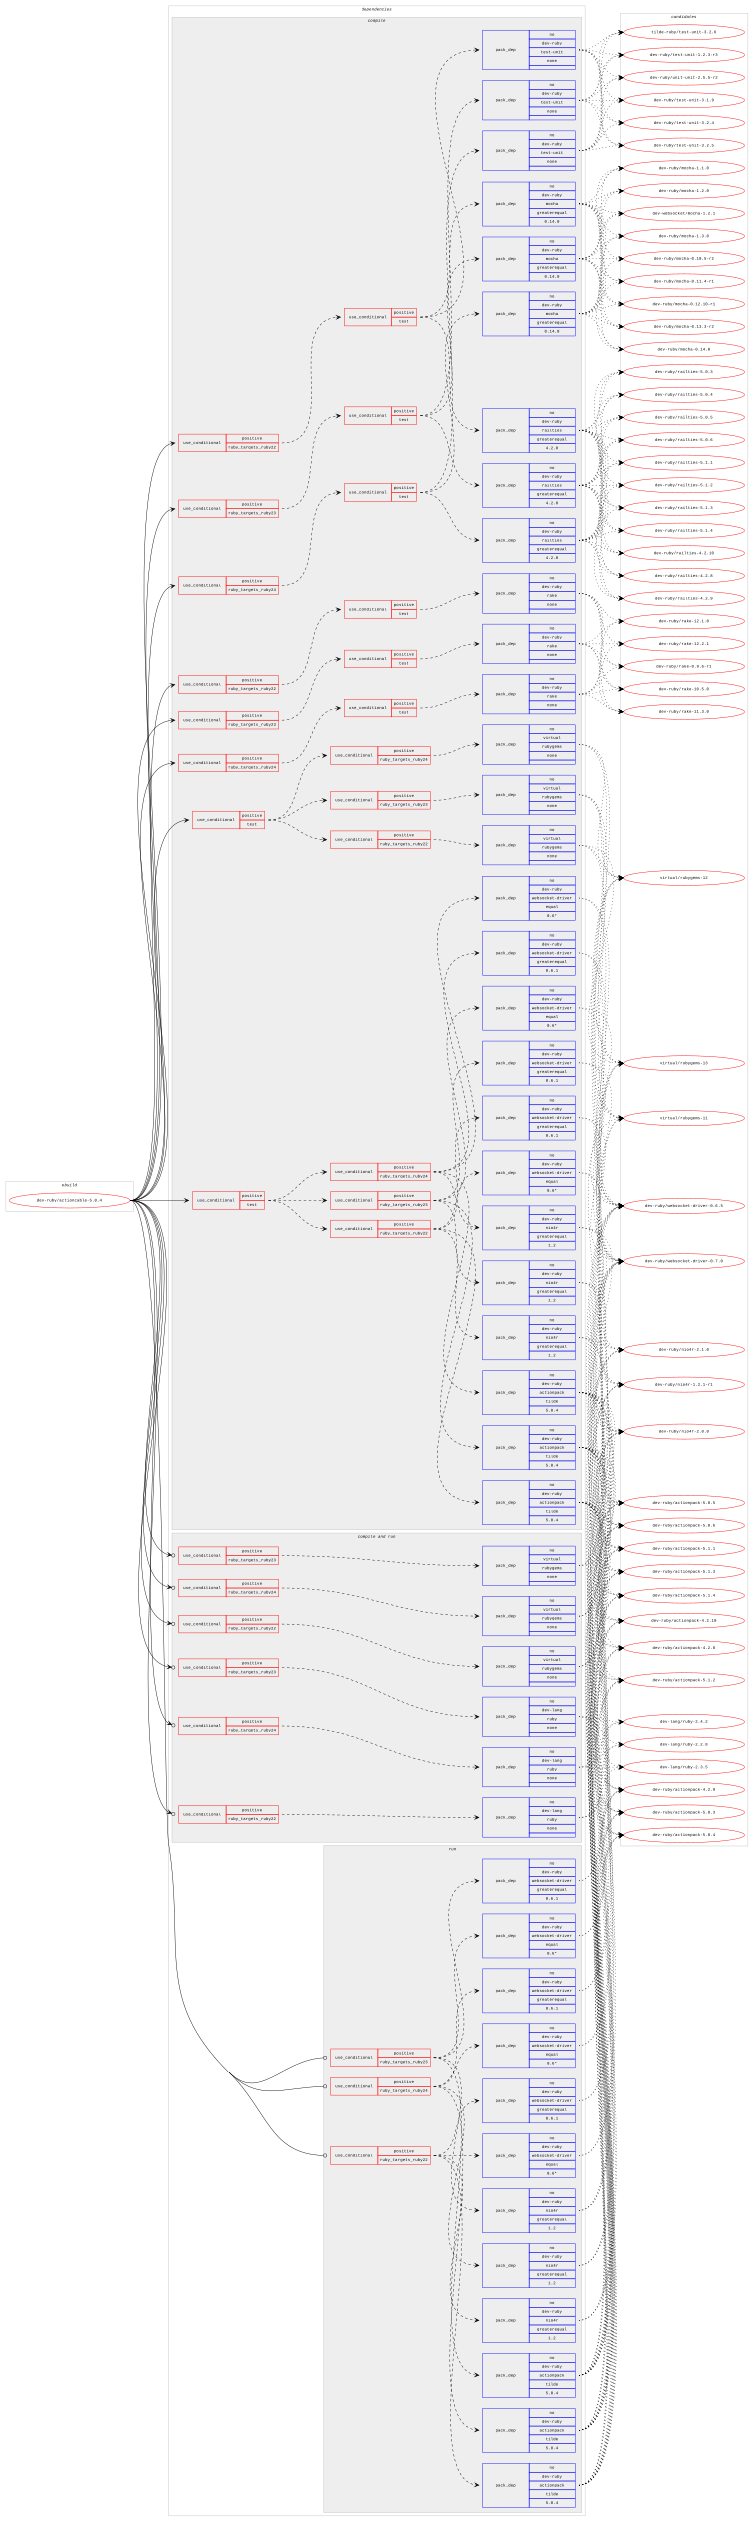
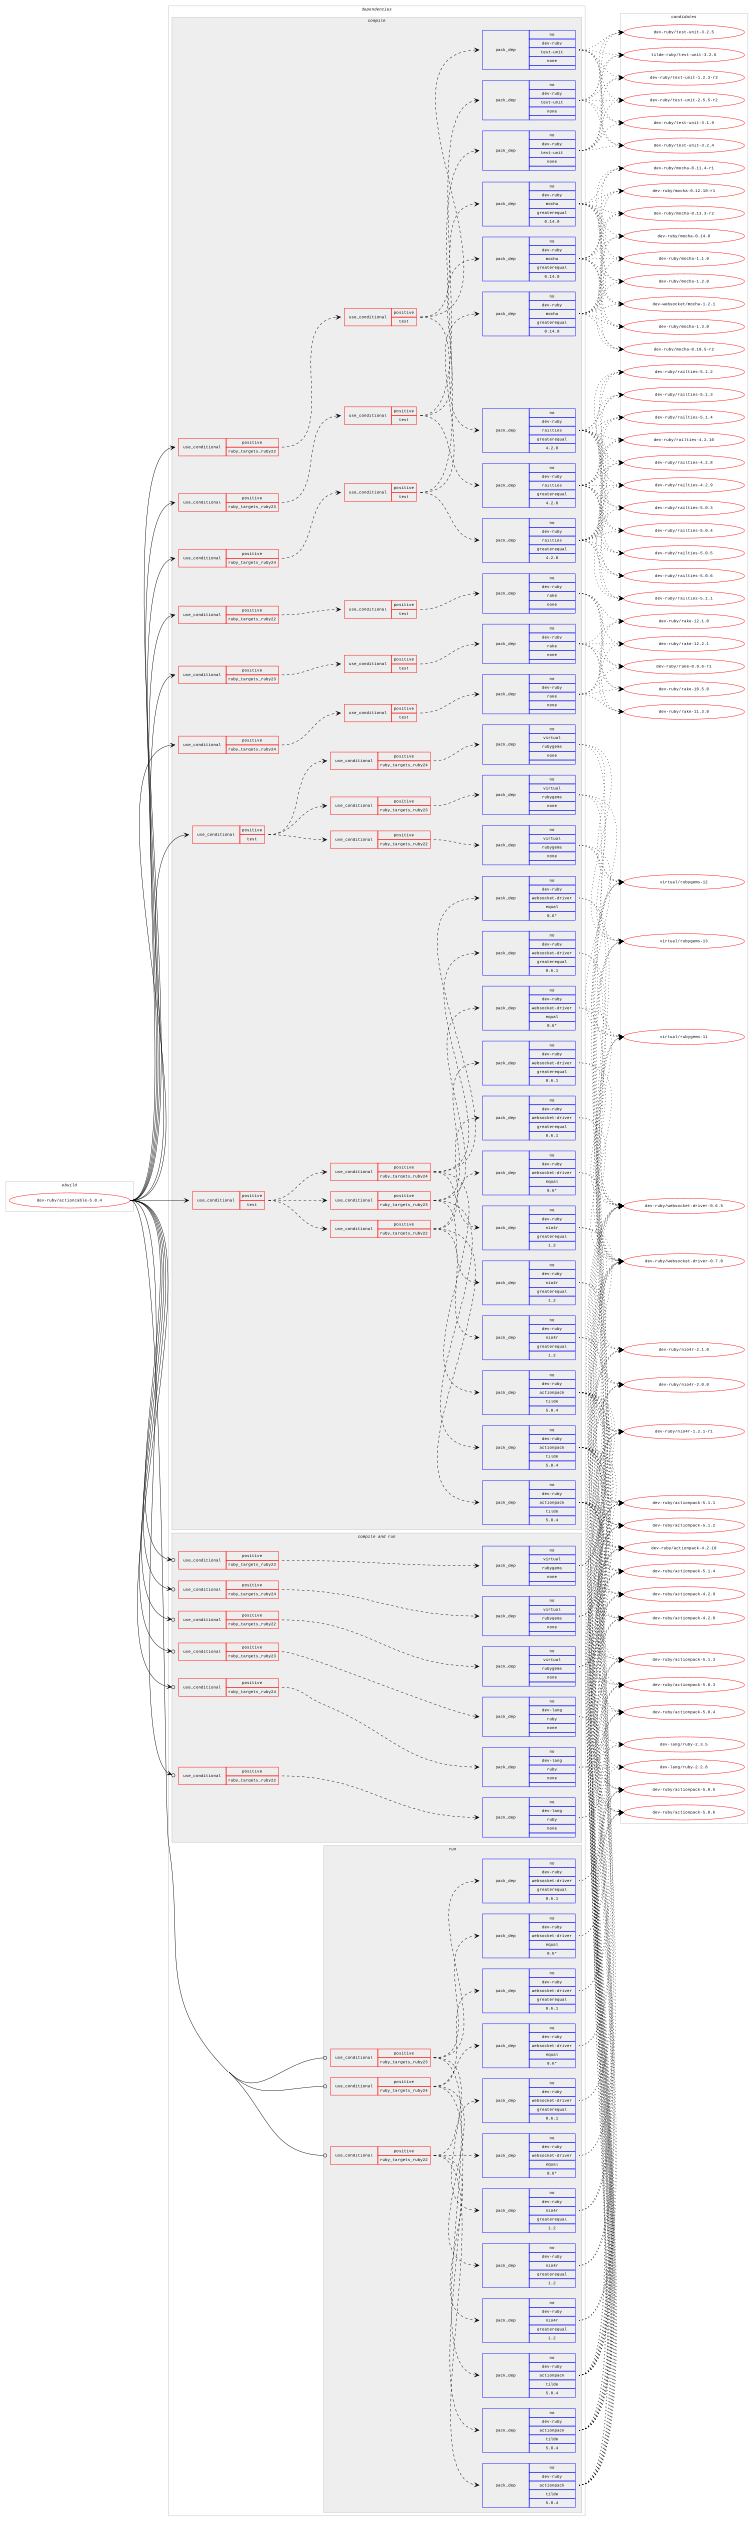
(684, 78) -> (684, 100)
(684, 1722) -> none
